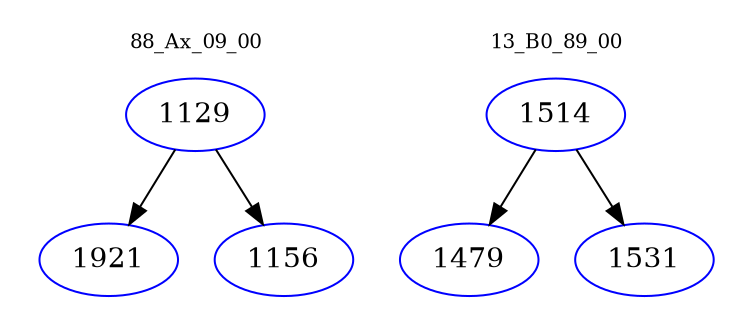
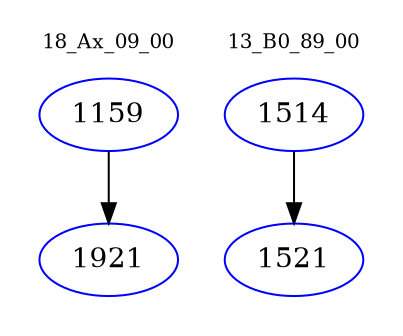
(196, 43) -> (109, 43)
(195, 115) -> (109, 115)
(284, 260) -> none
(469, 260) -> none
(644, 260) -> (294, 260)
